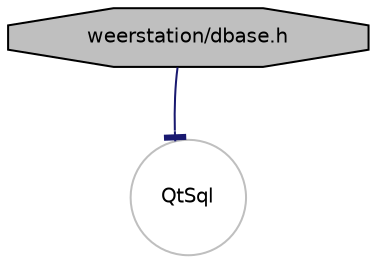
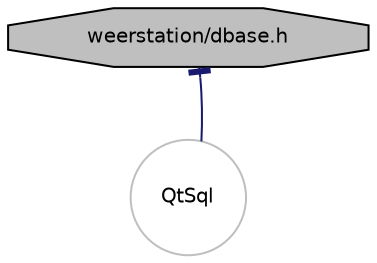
(175, 99) -> (202, 109)
